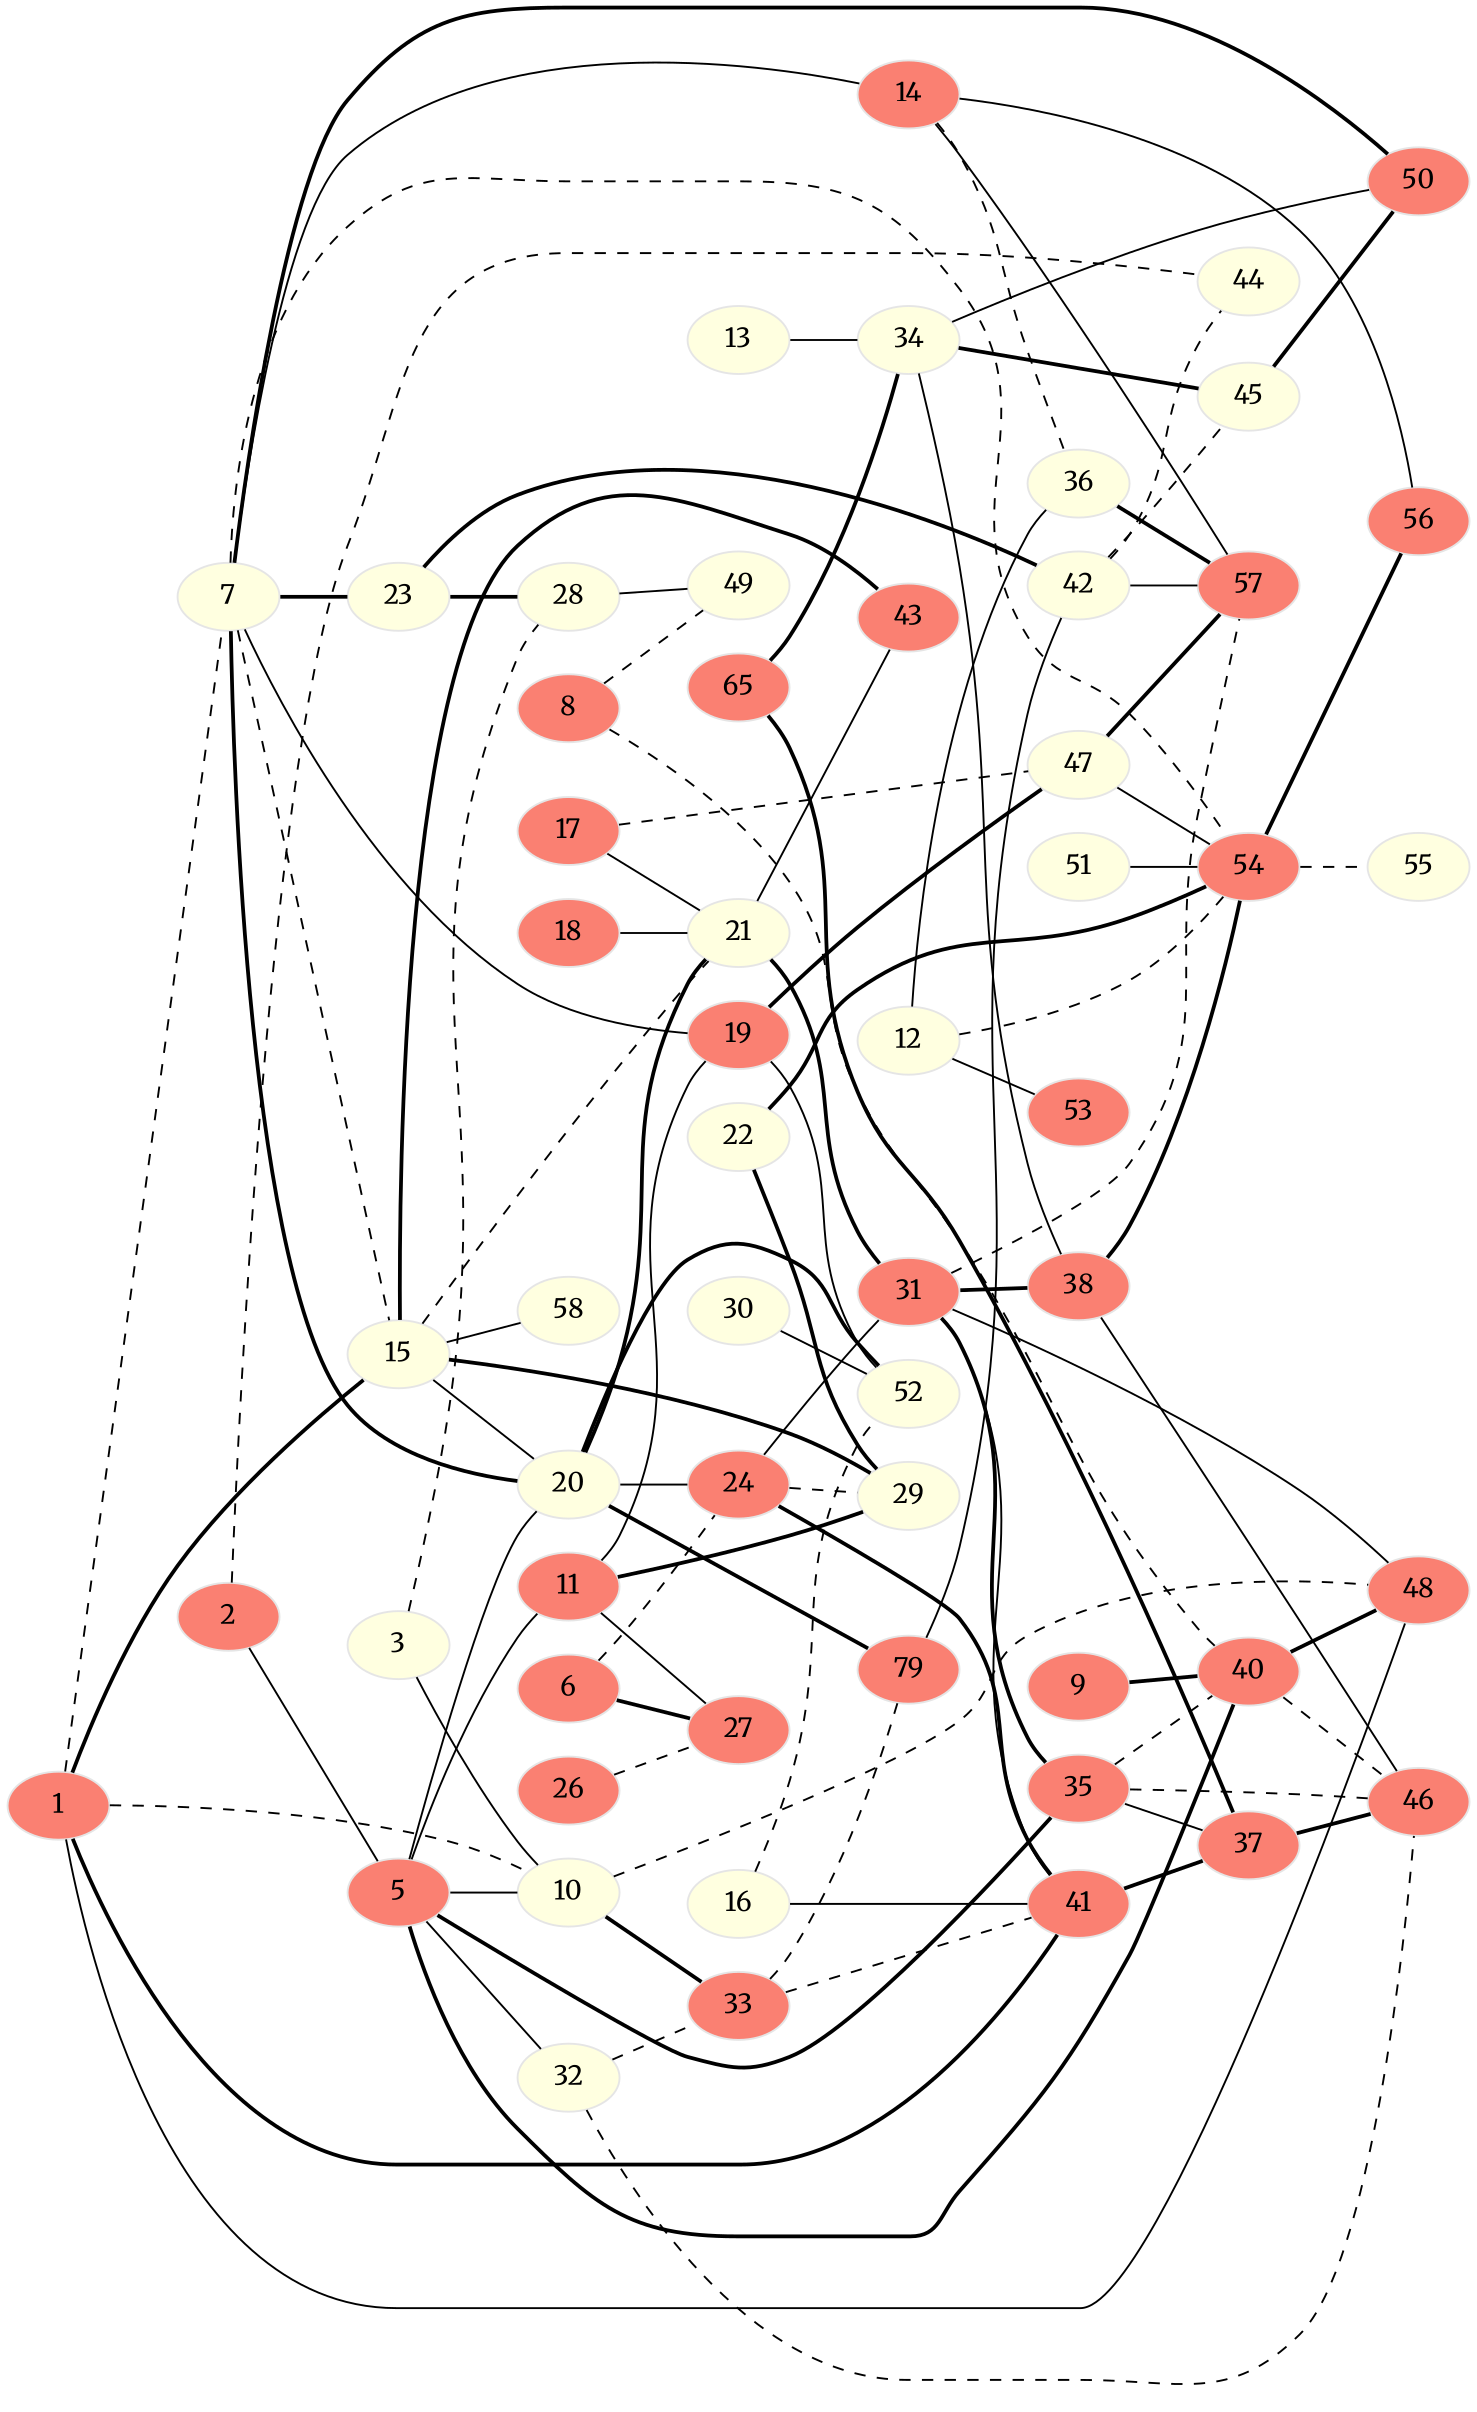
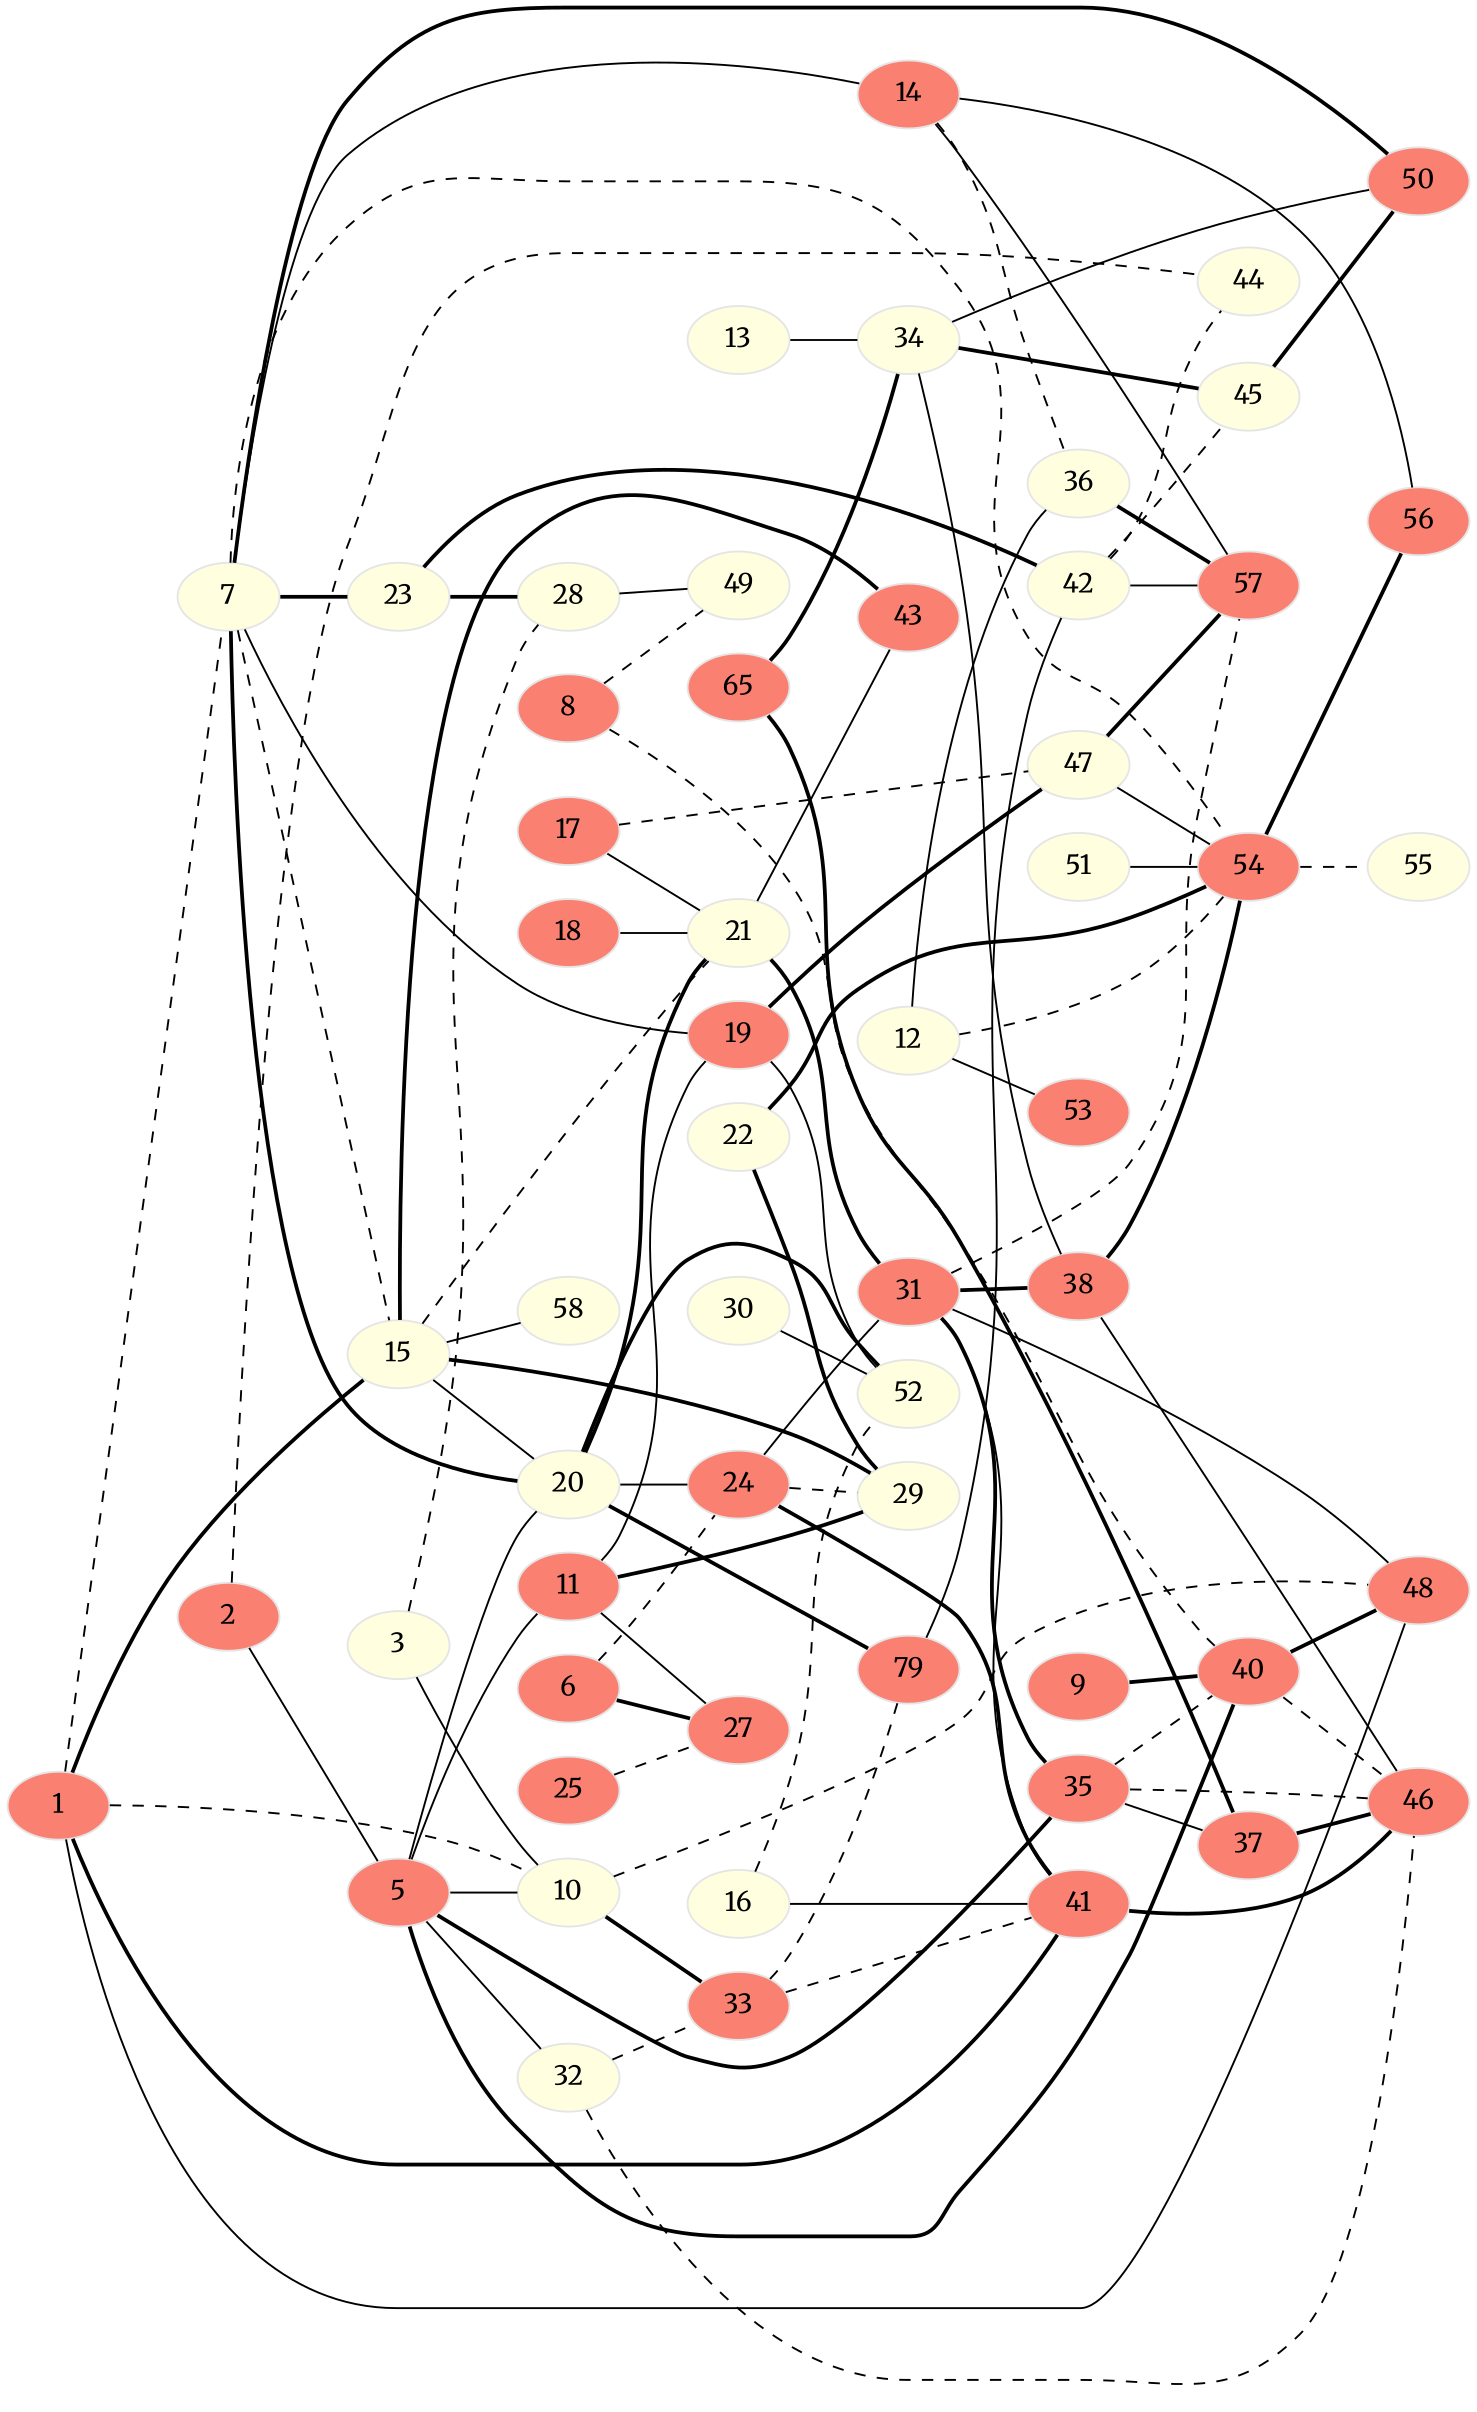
(569, 1790) -> (569, 1790)
(1150, 1879) -> (1271, 1905)
